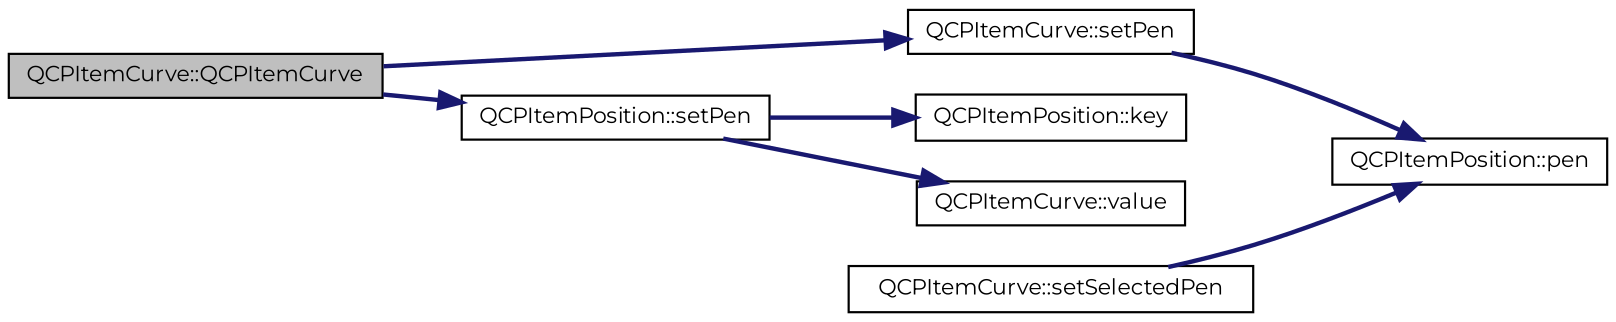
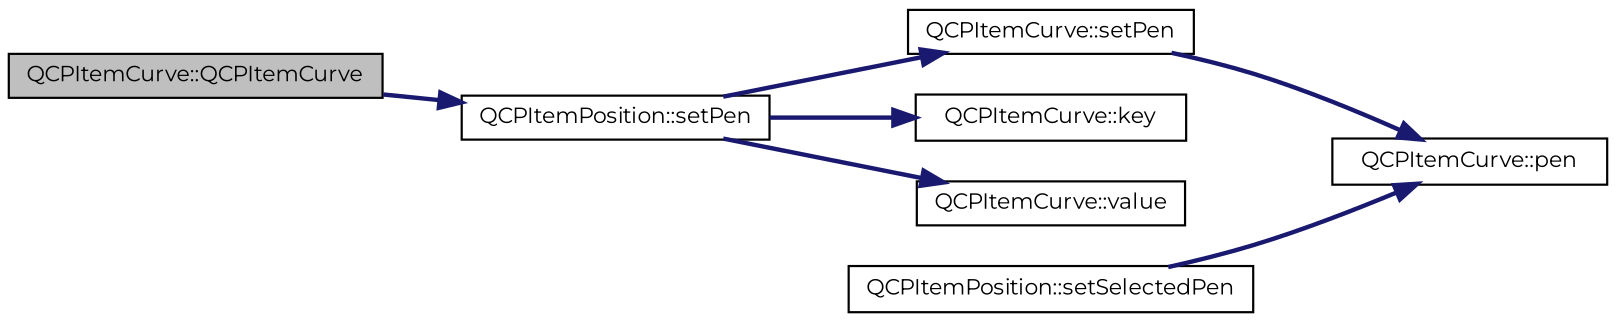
(634, 53) -> (823, 77)
(1051, 118) -> (1051, 118)
(1470, 162) -> (1470, 162)
(1051, 289) -> (1051, 289)
